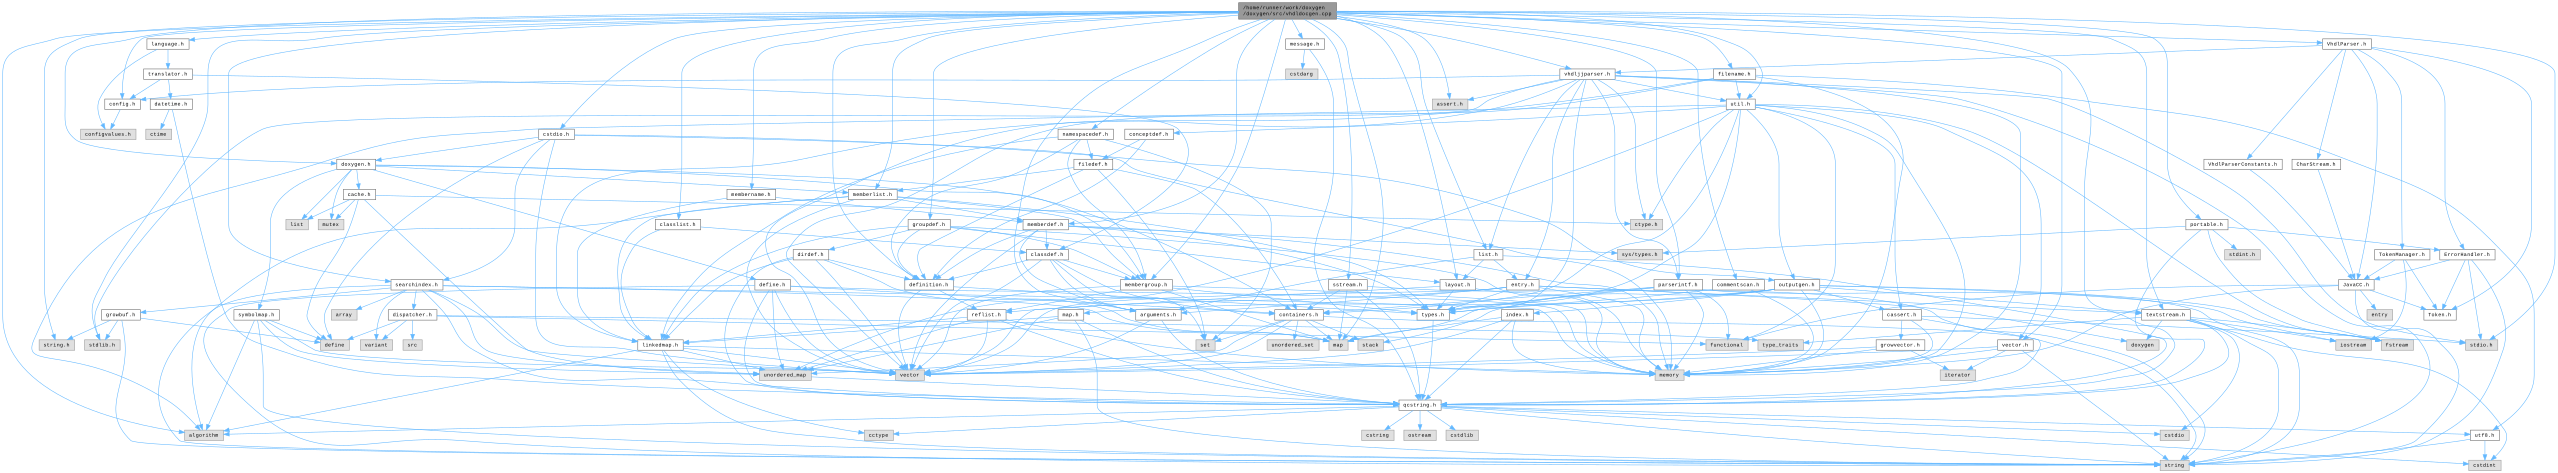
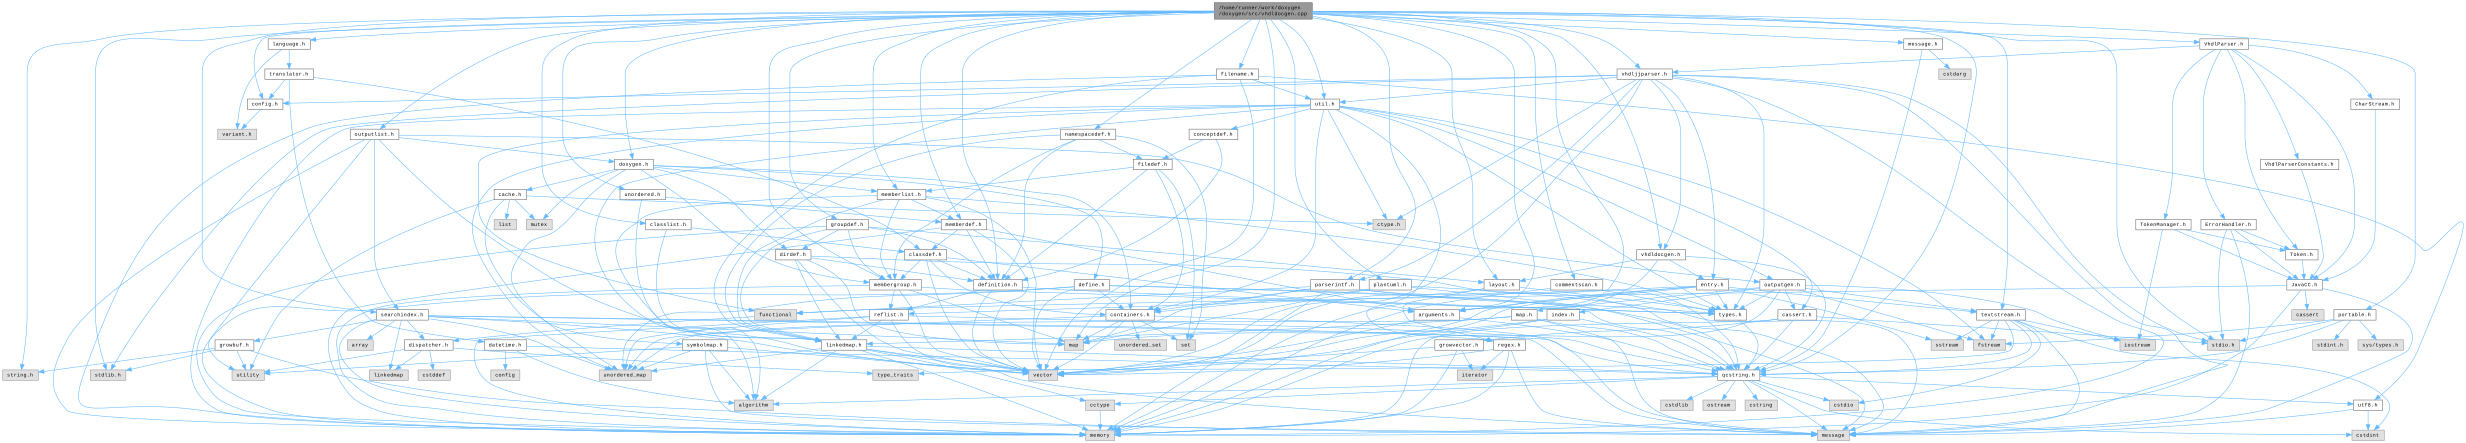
(33, 44) -> (619, 386)
(1450, 104) -> none
(108, 134) -> (237, 134)
(159, 134) -> (505, 375)
(557, 134) -> (375, 134)
(329, 193) -> (725, 196)
(751, 195) -> (643, 195)
(2331, 238) -> (2290, 330)
(1340, 240) -> none
(1277, 254) -> none
(1488, 255) -> (1661, 255)
(1348, 285) -> (1390, 285)
(1130, 298) -> none
(2396, 299) -> (2303, 267)
(2380, 315) -> (2308, 315)
(1037, 329) -> (547, 331)
(335, 345) -> (248, 375)
(376, 345) -> (389, 375)
(413, 345) -> (434, 375)
(1371, 345) -> none
(2015, 345) -> (1510, 345)
(2143, 345) -> (1947, 345)
(1565, 368) -> (1100, 418)
(1102, 390) -> (1311, 361)
(2175, 465) -> (1833, 435)
